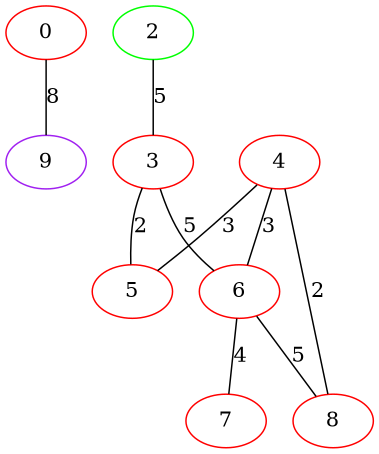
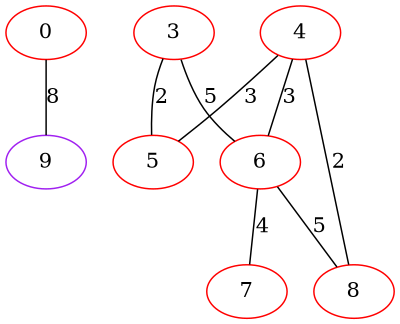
(153, 33) -> none
